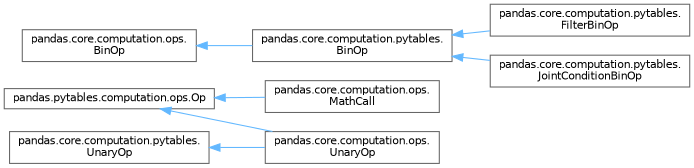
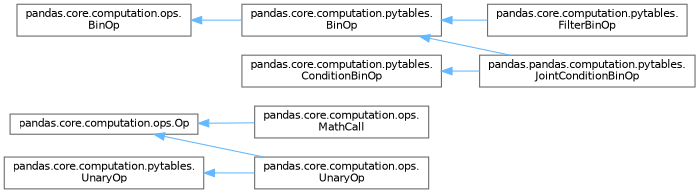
none -> (342, 71)
(590, 71) -> (587, 71)
(109, 99) -> (104, 124)
